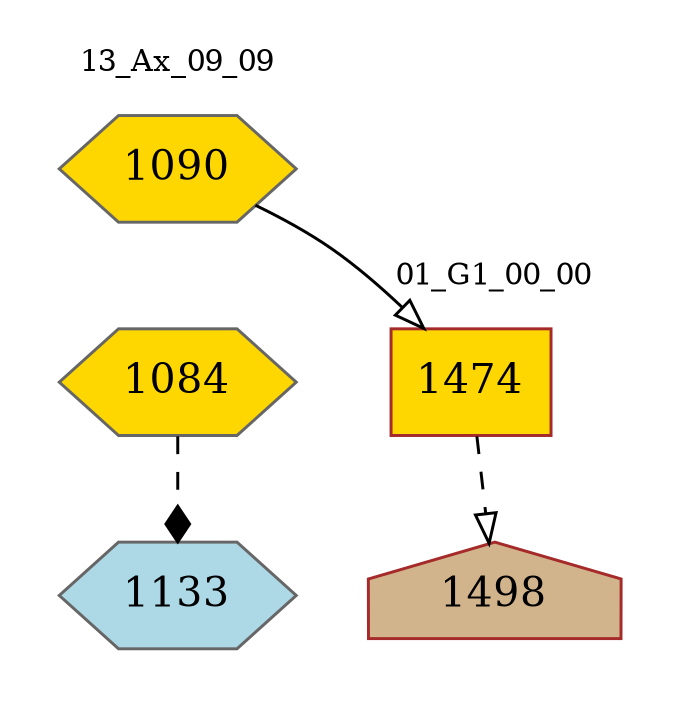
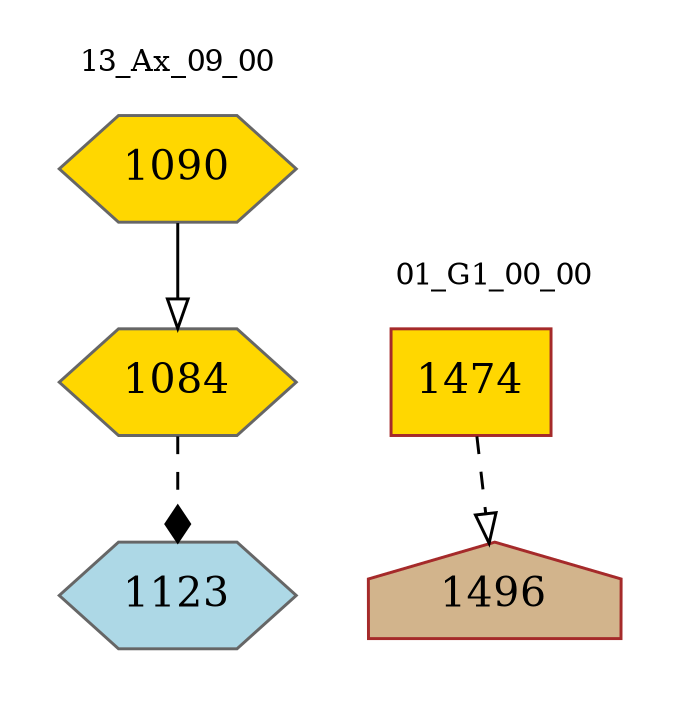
(178, 64) -> (178, 64)
(362, 271) -> (178, 261)
(178, 595) -> (178, 595)
(495, 595) -> (495, 595)
